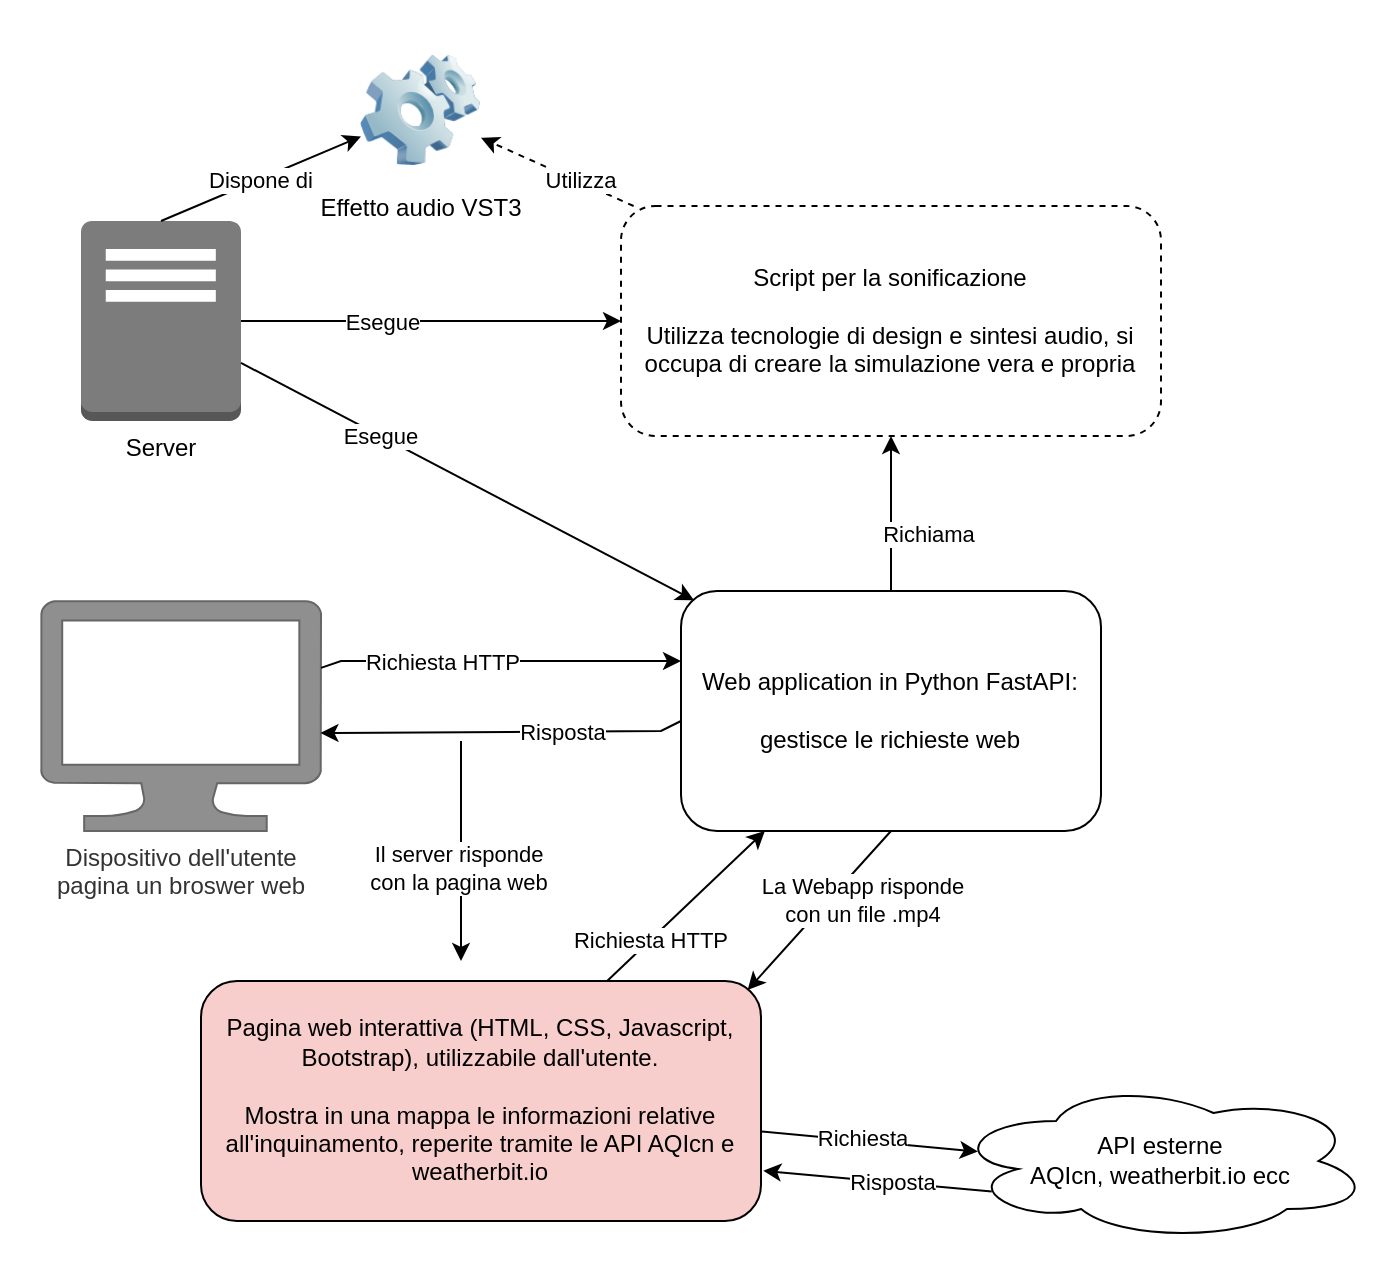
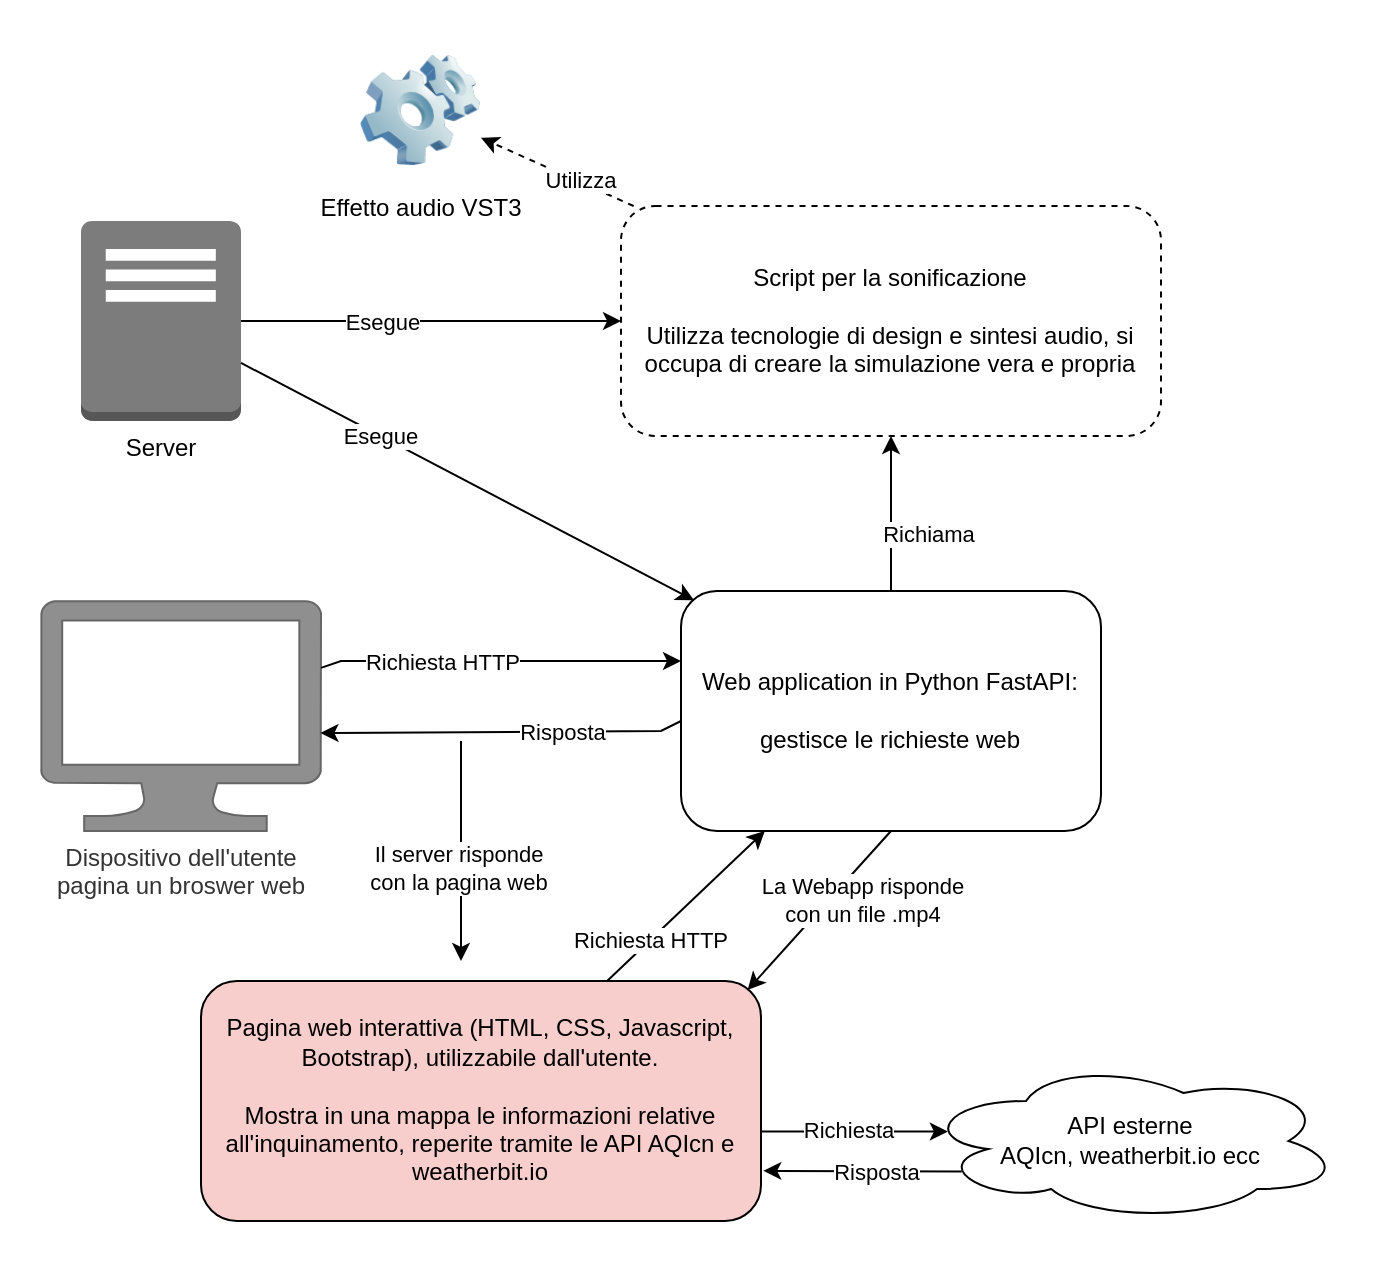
(194, 207) -> none
(1161, 1161) -> (1131, 1141)
